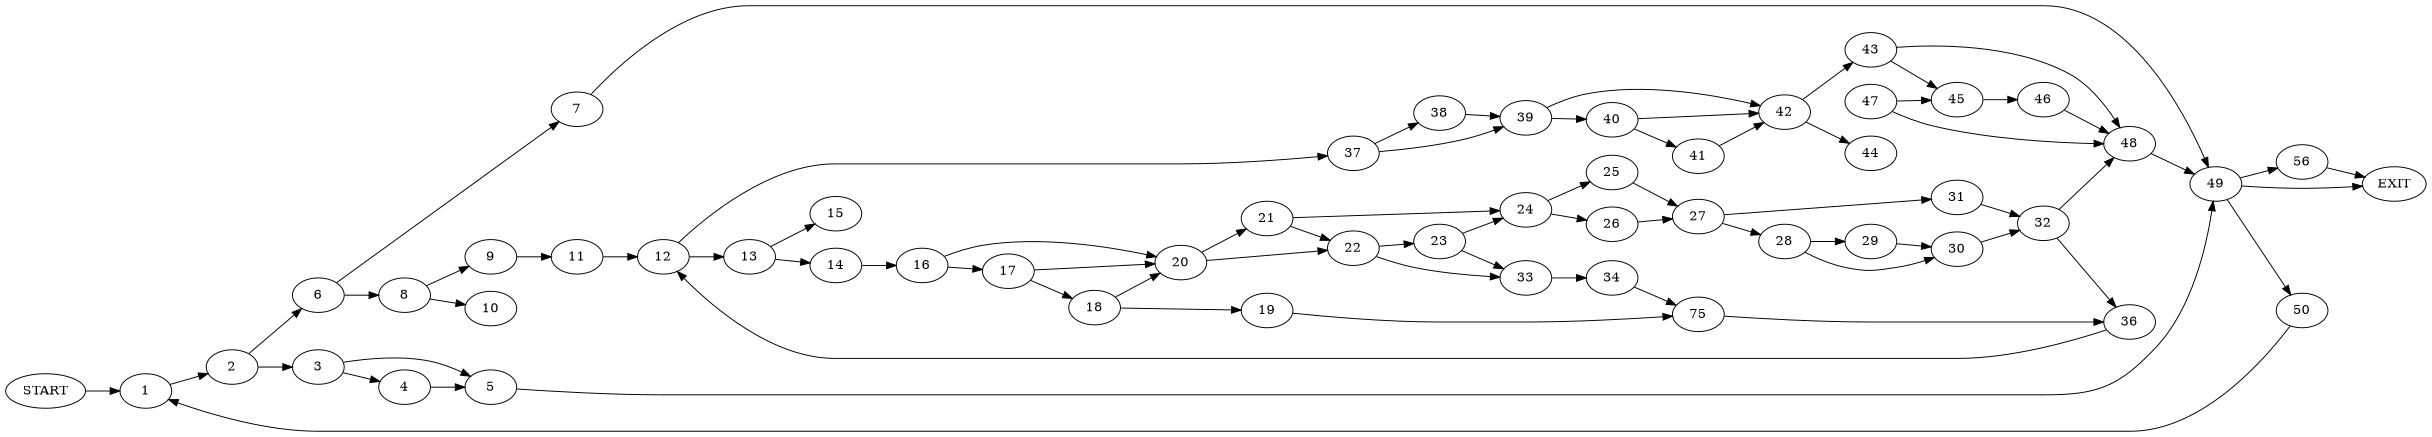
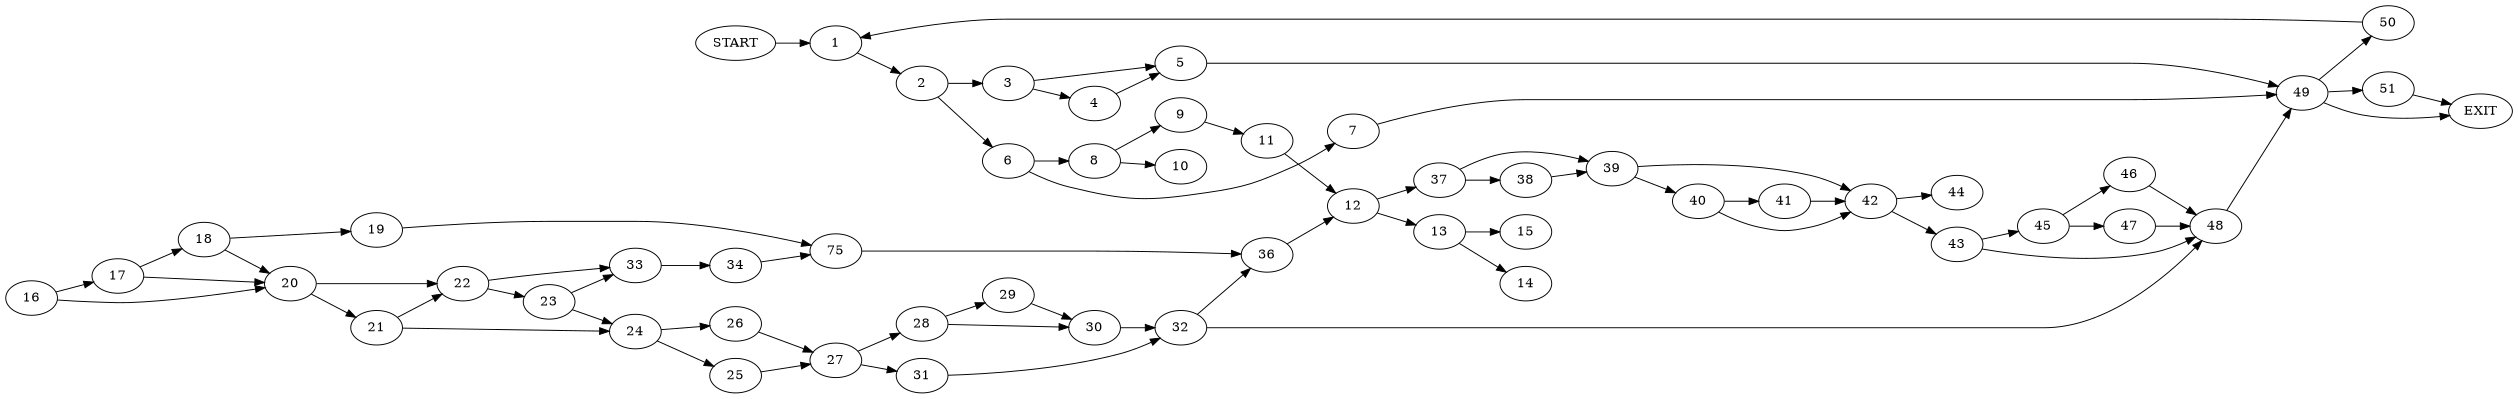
(1909, 101) -> (2082, 226)
(2302, 162) -> (2388, 89)
(874, 265) -> none
